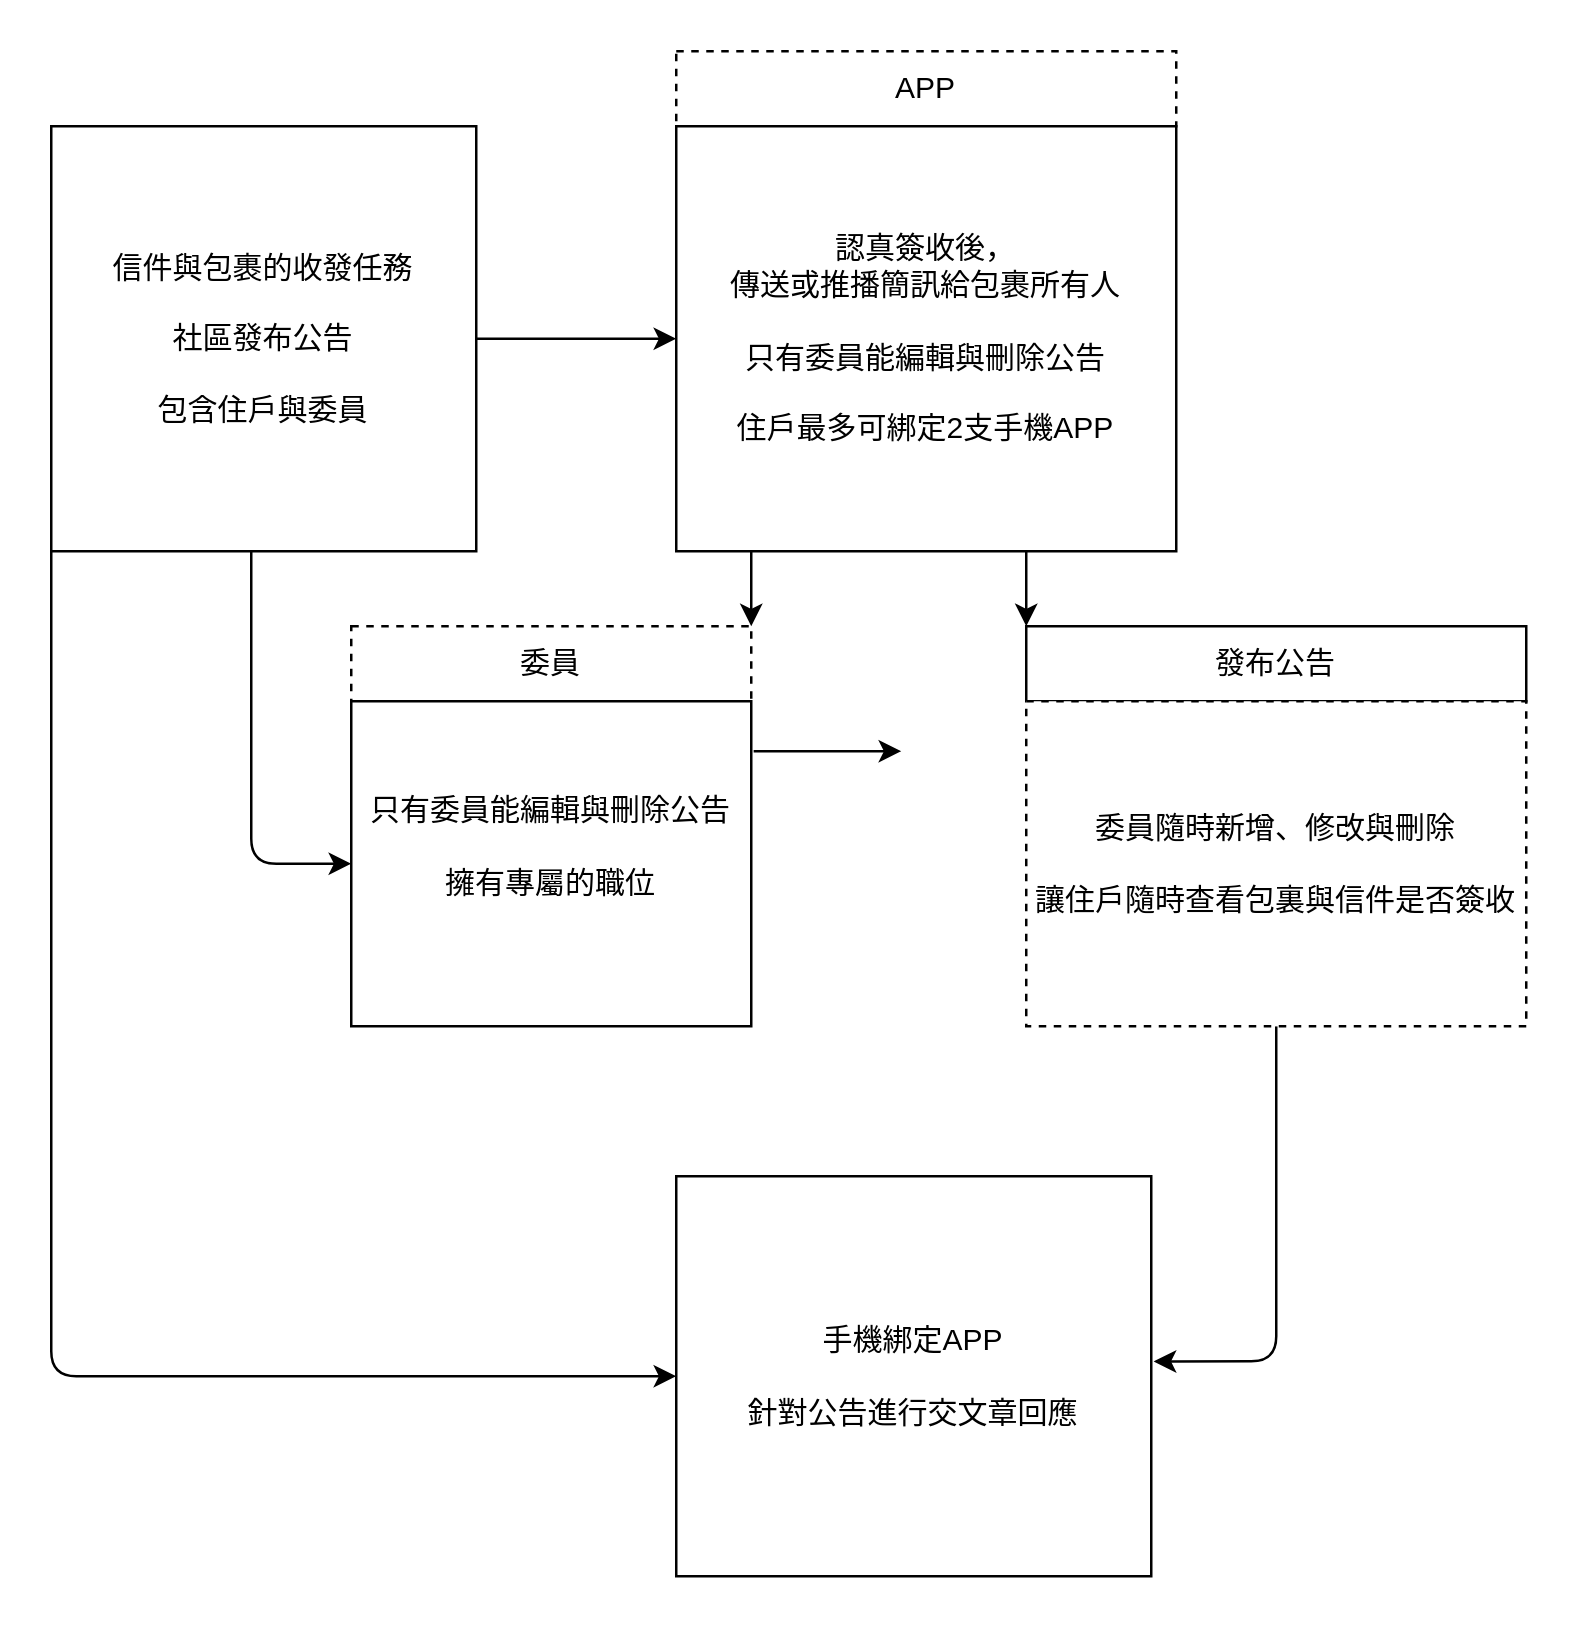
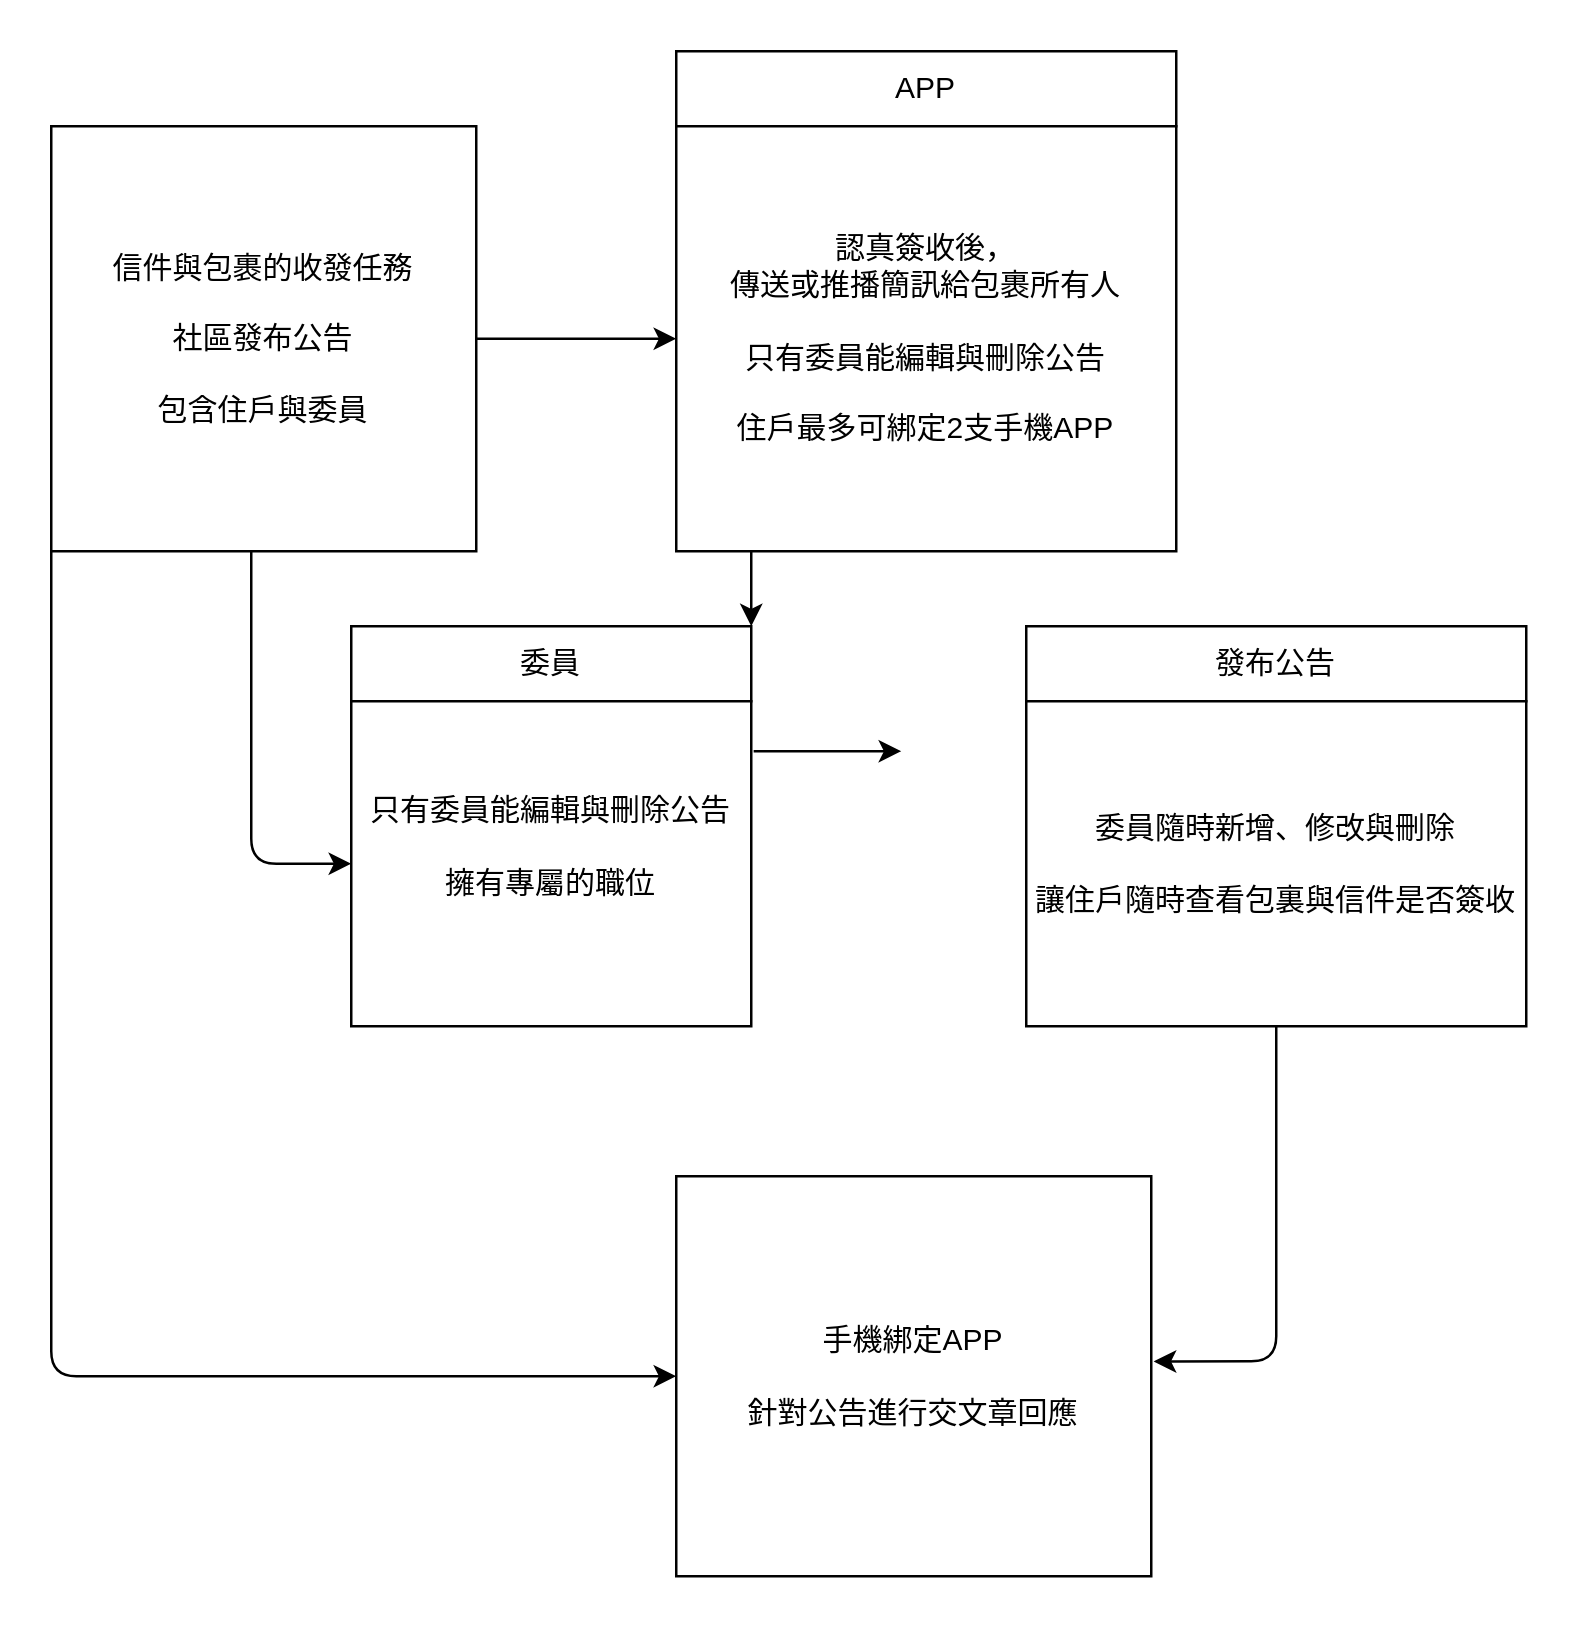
(926, 89) -> (926, 89)
(1026, 580) -> none
(551, 664) -> (551, 664)
(1276, 864) -> (1276, 864)
